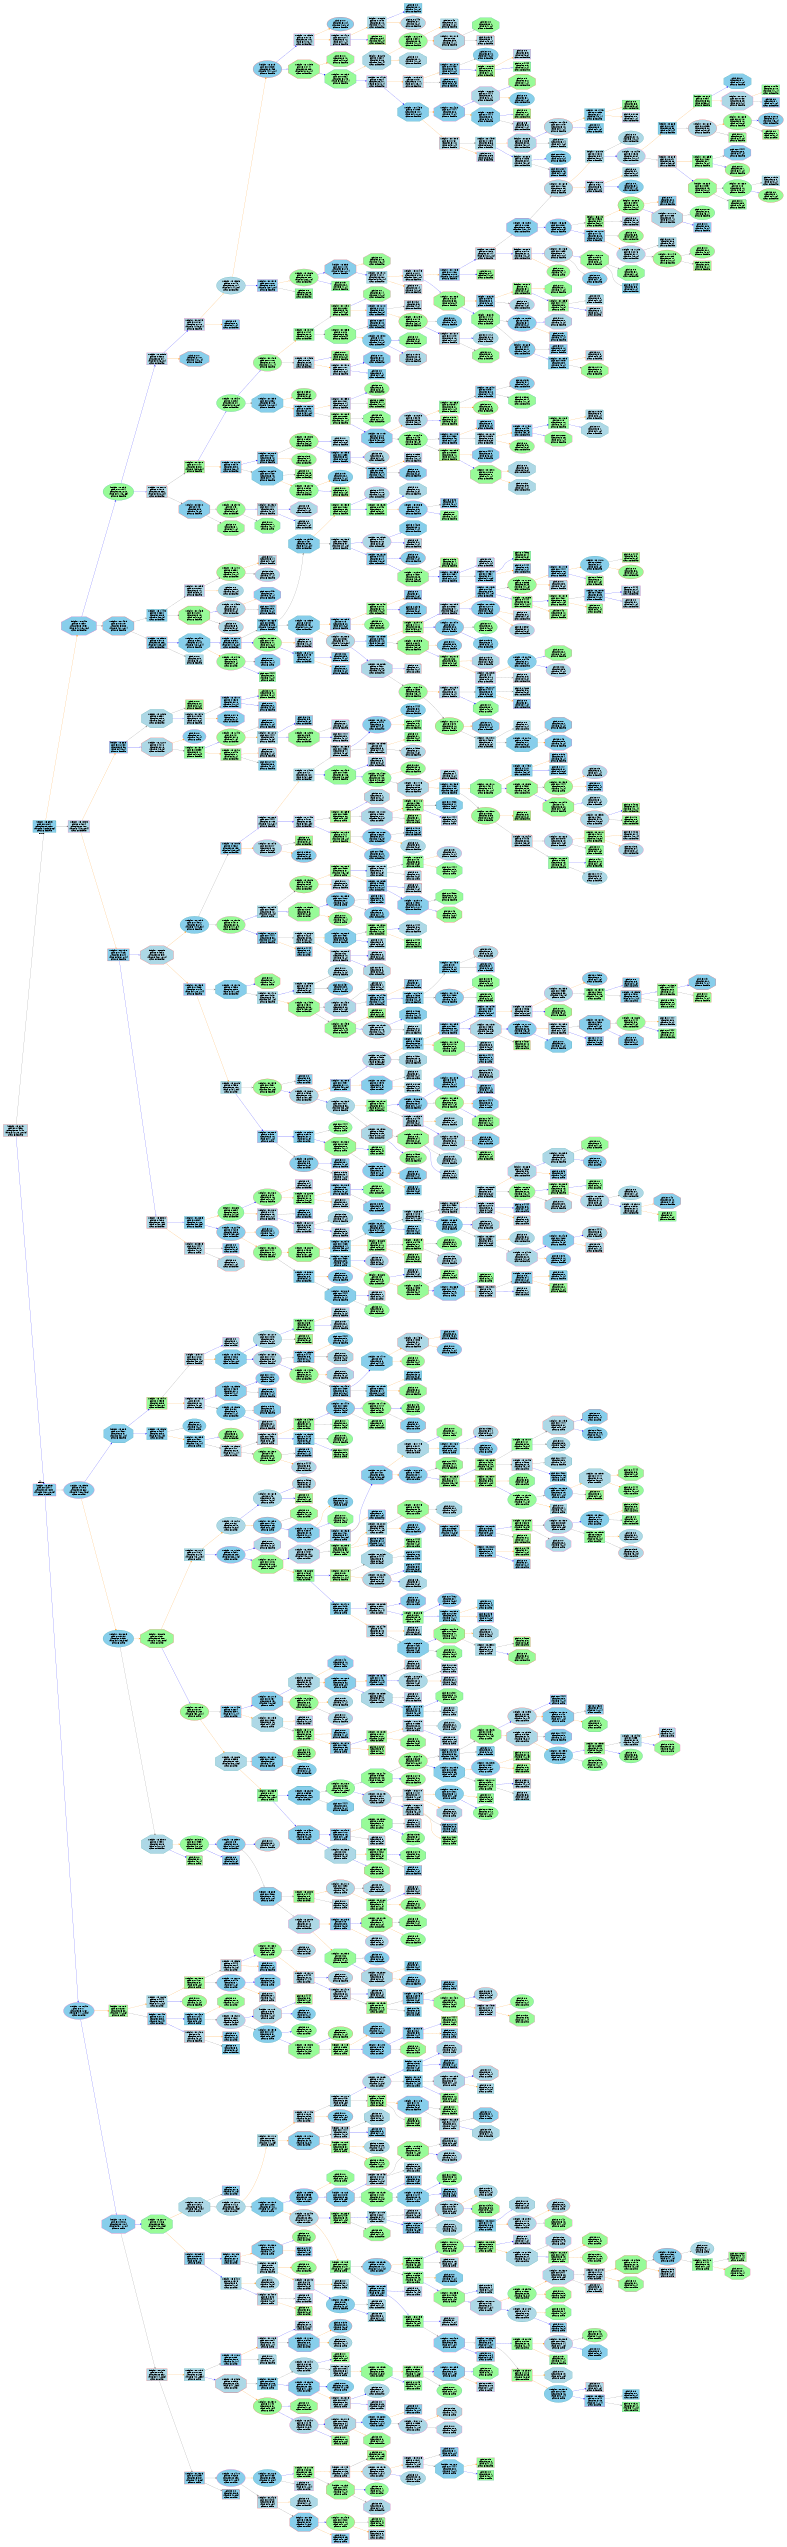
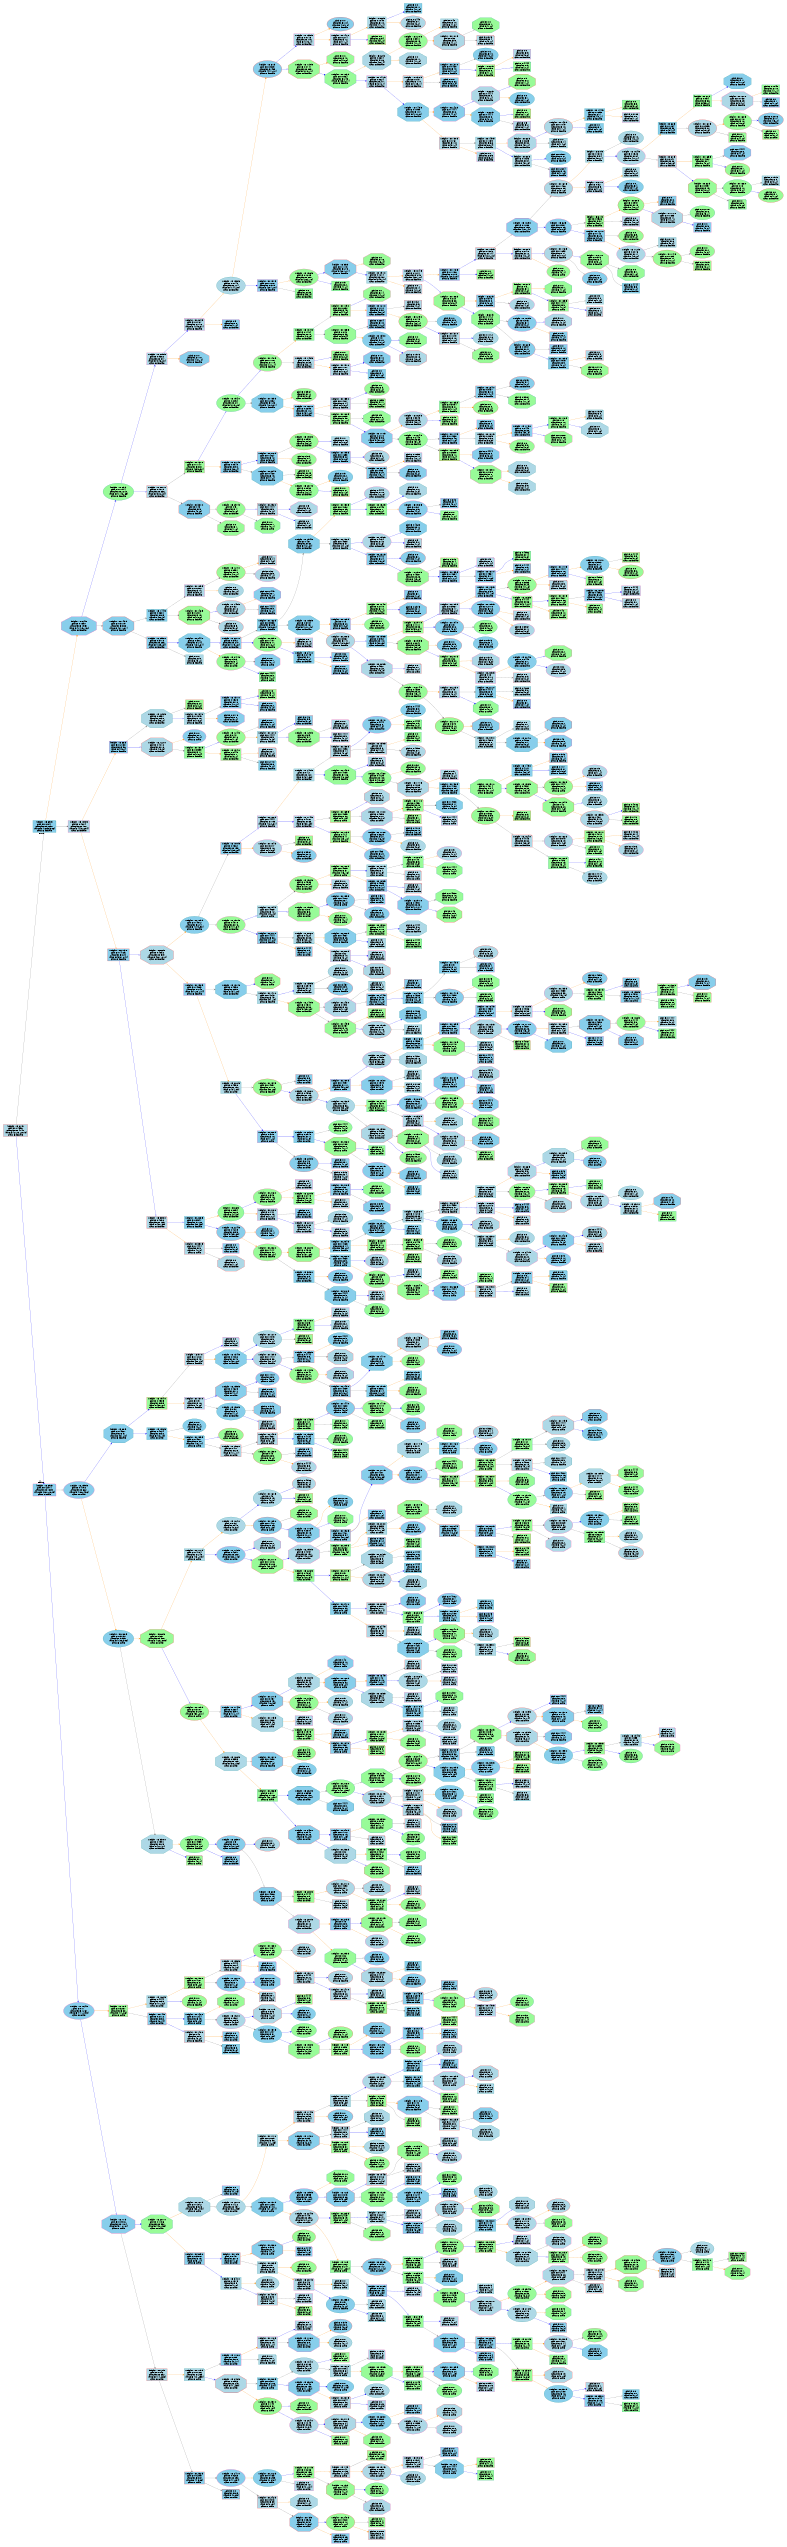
(631, 591) -> (631, 591)
(449, 805) -> (449, 805)
(413, 2168) -> (413, 2168)
(340, 2178) -> (340, 2178)
none -> (377, 2355)
(558, 2375) -> (558, 2375)
